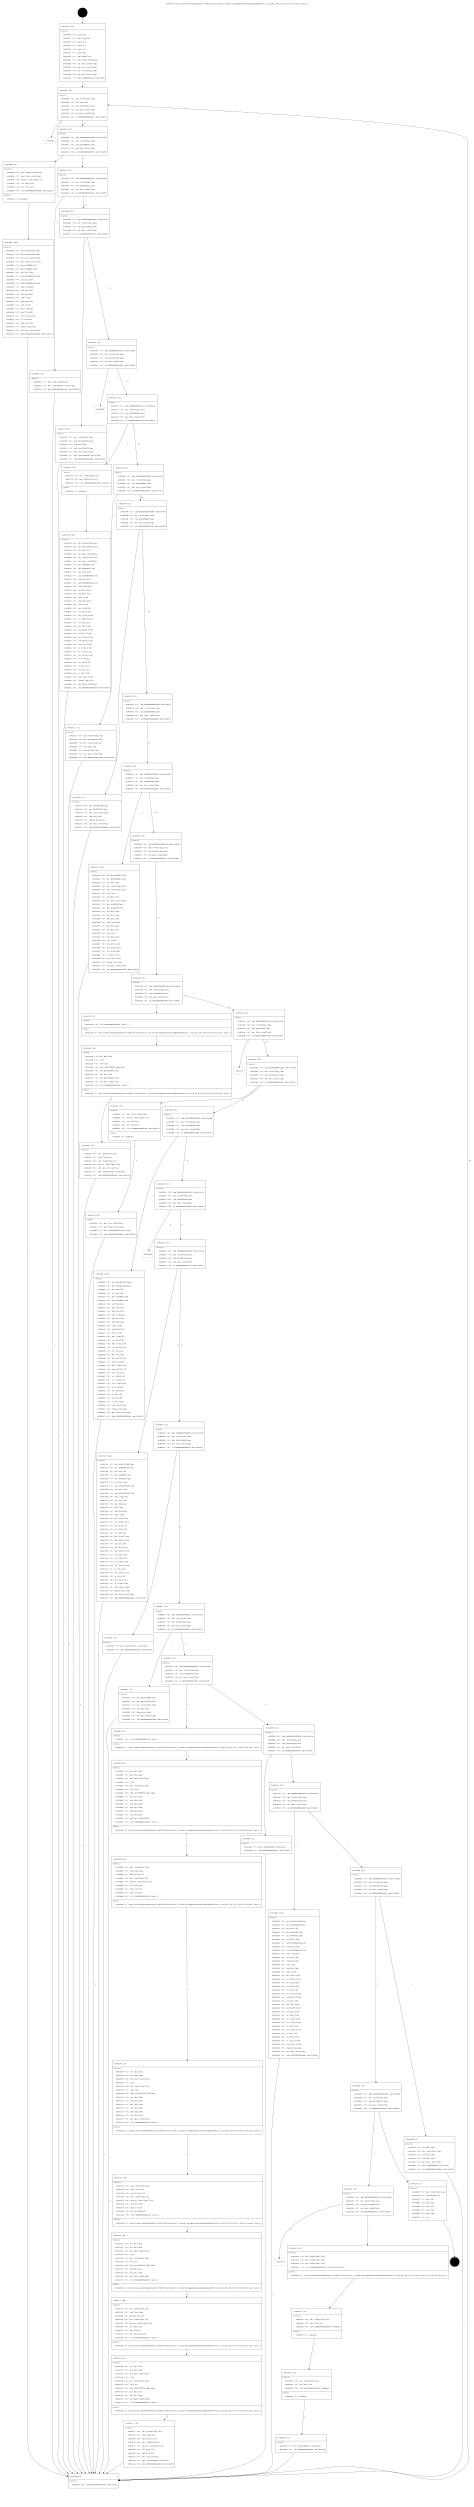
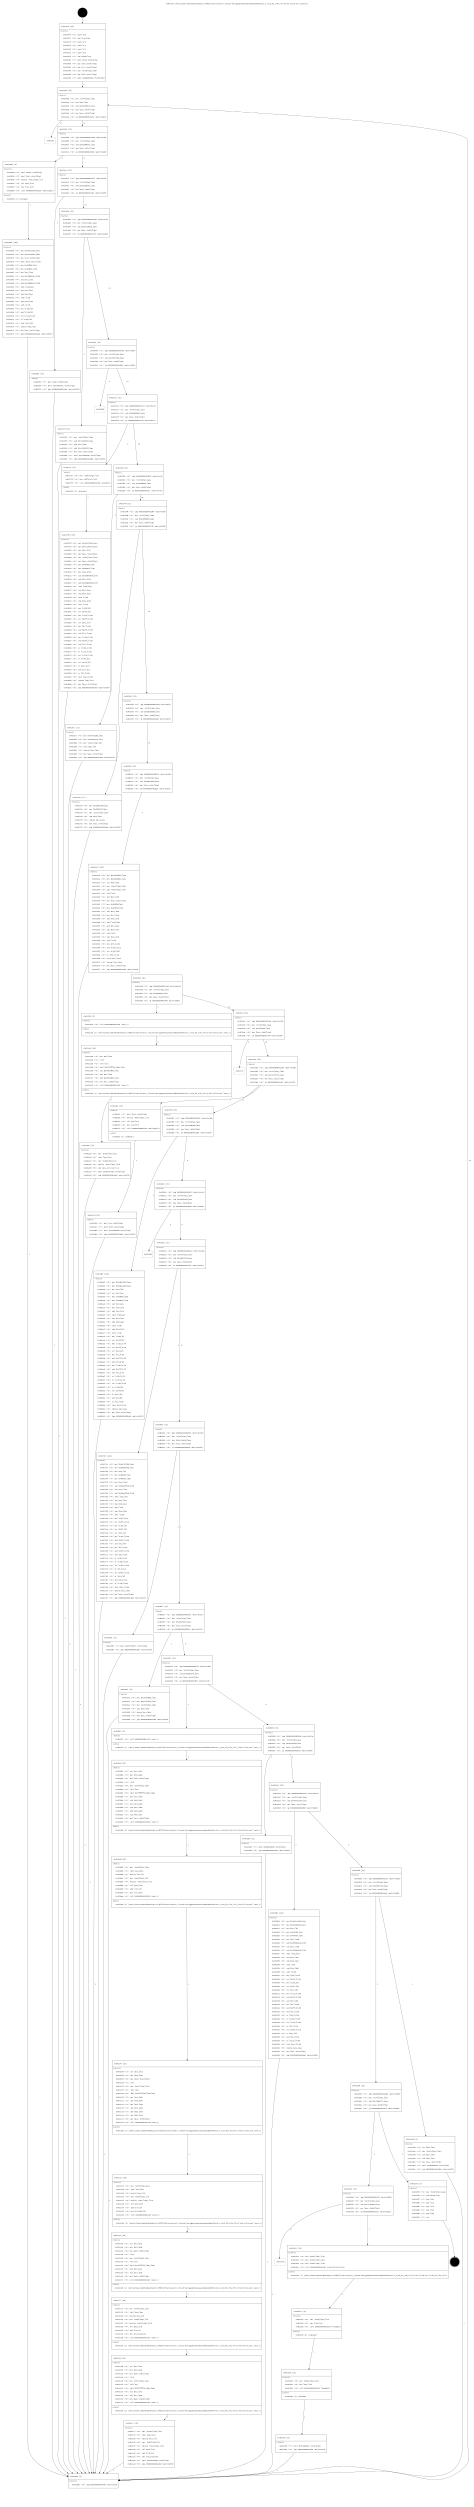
(156, 847) -> none
